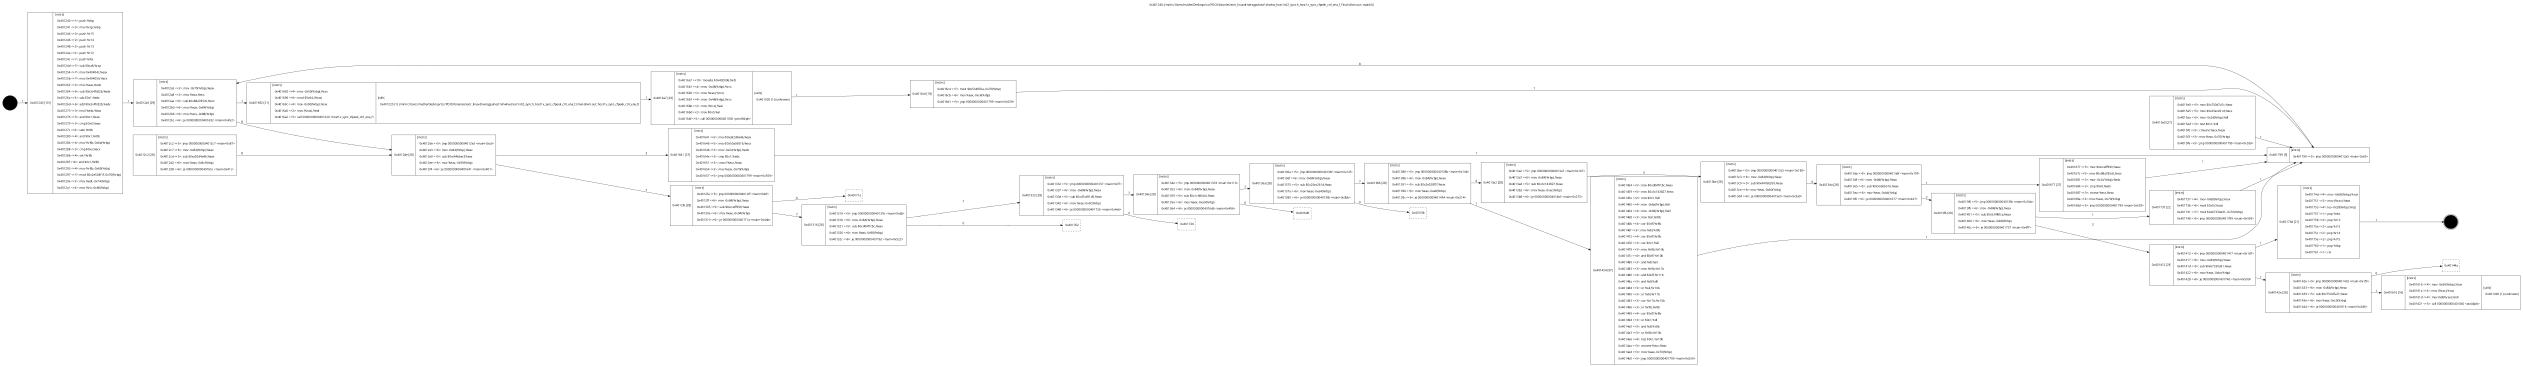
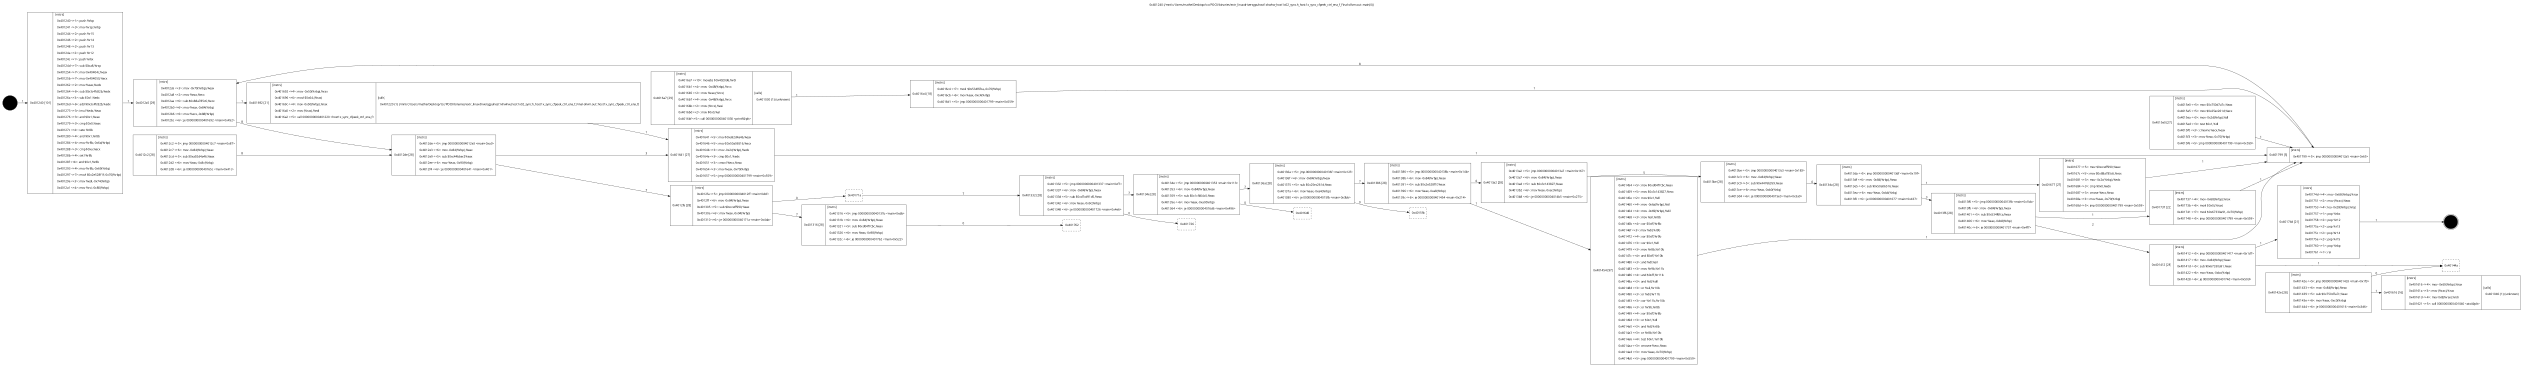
(645, 100) -> (627, 130)
(962, 210) -> (940, 195)
(2260, 279) -> (2348, 265)
